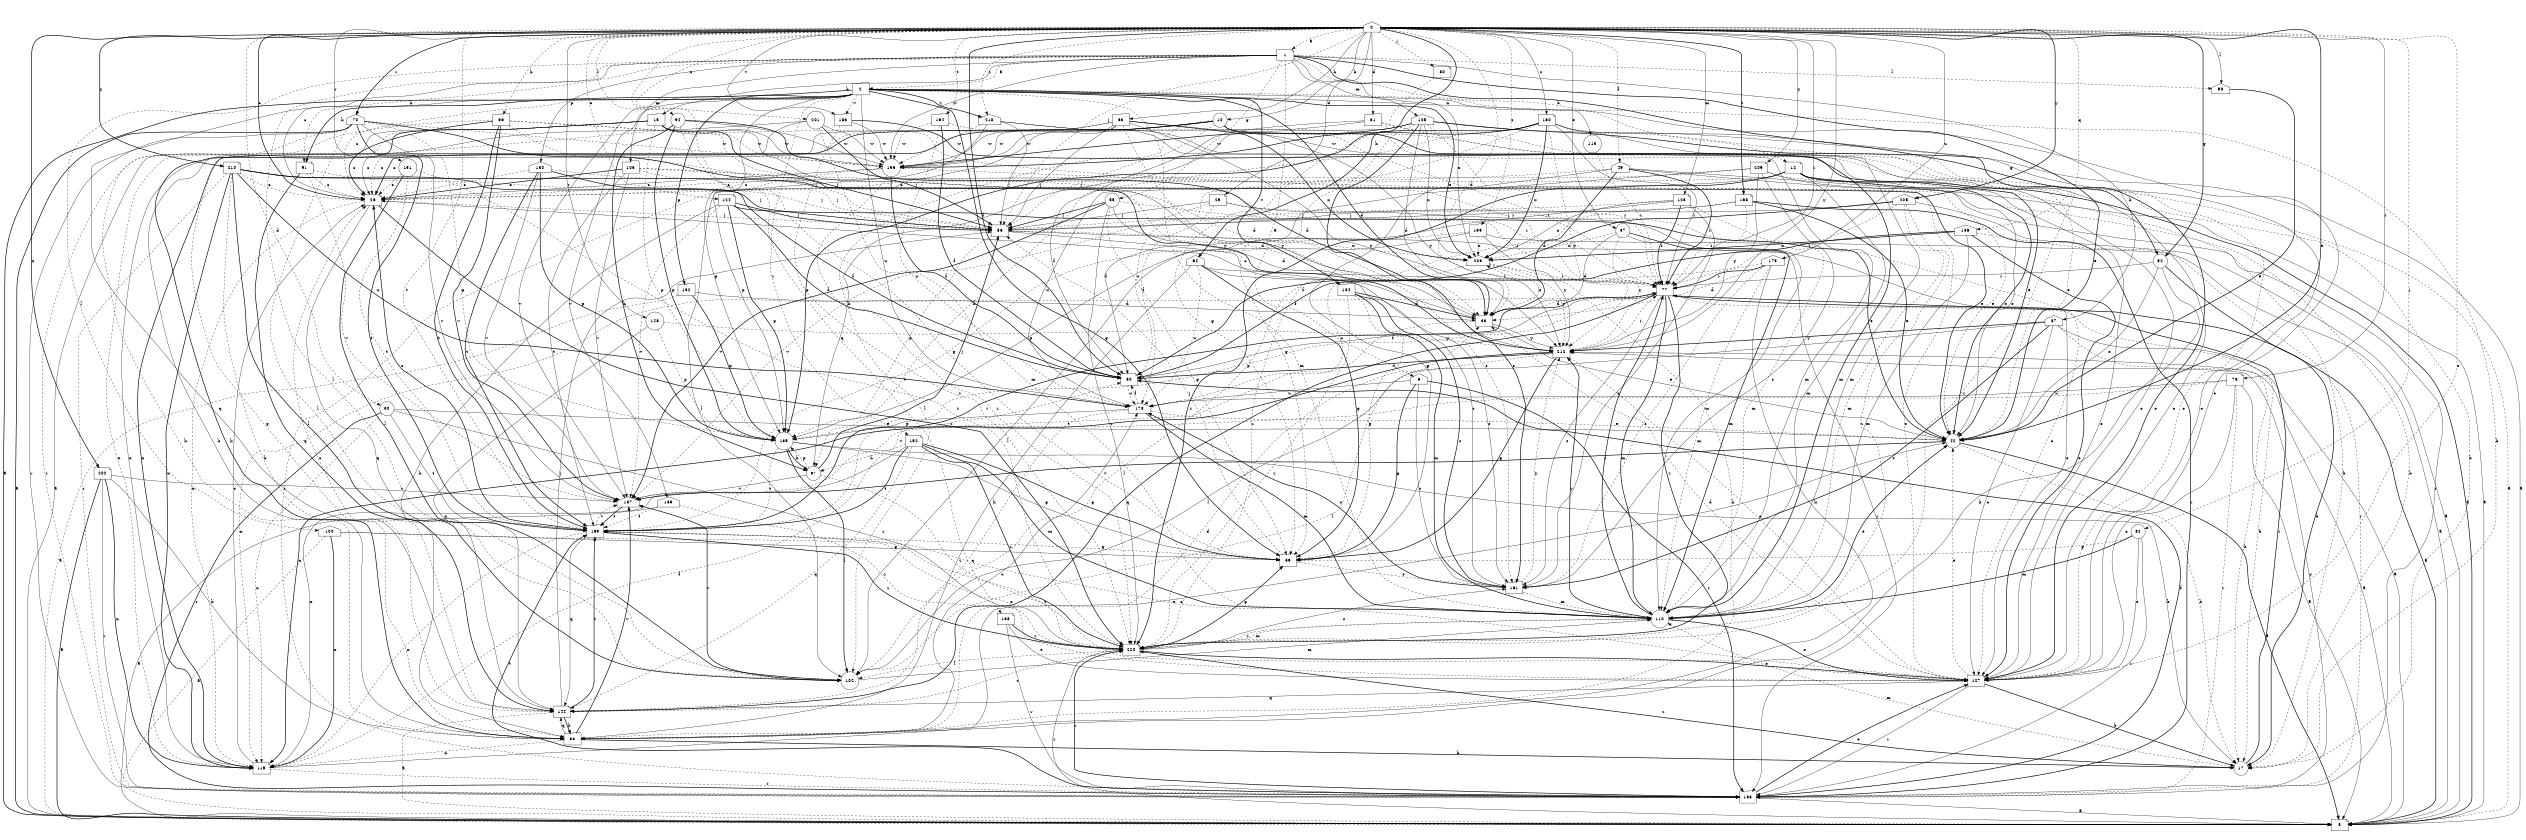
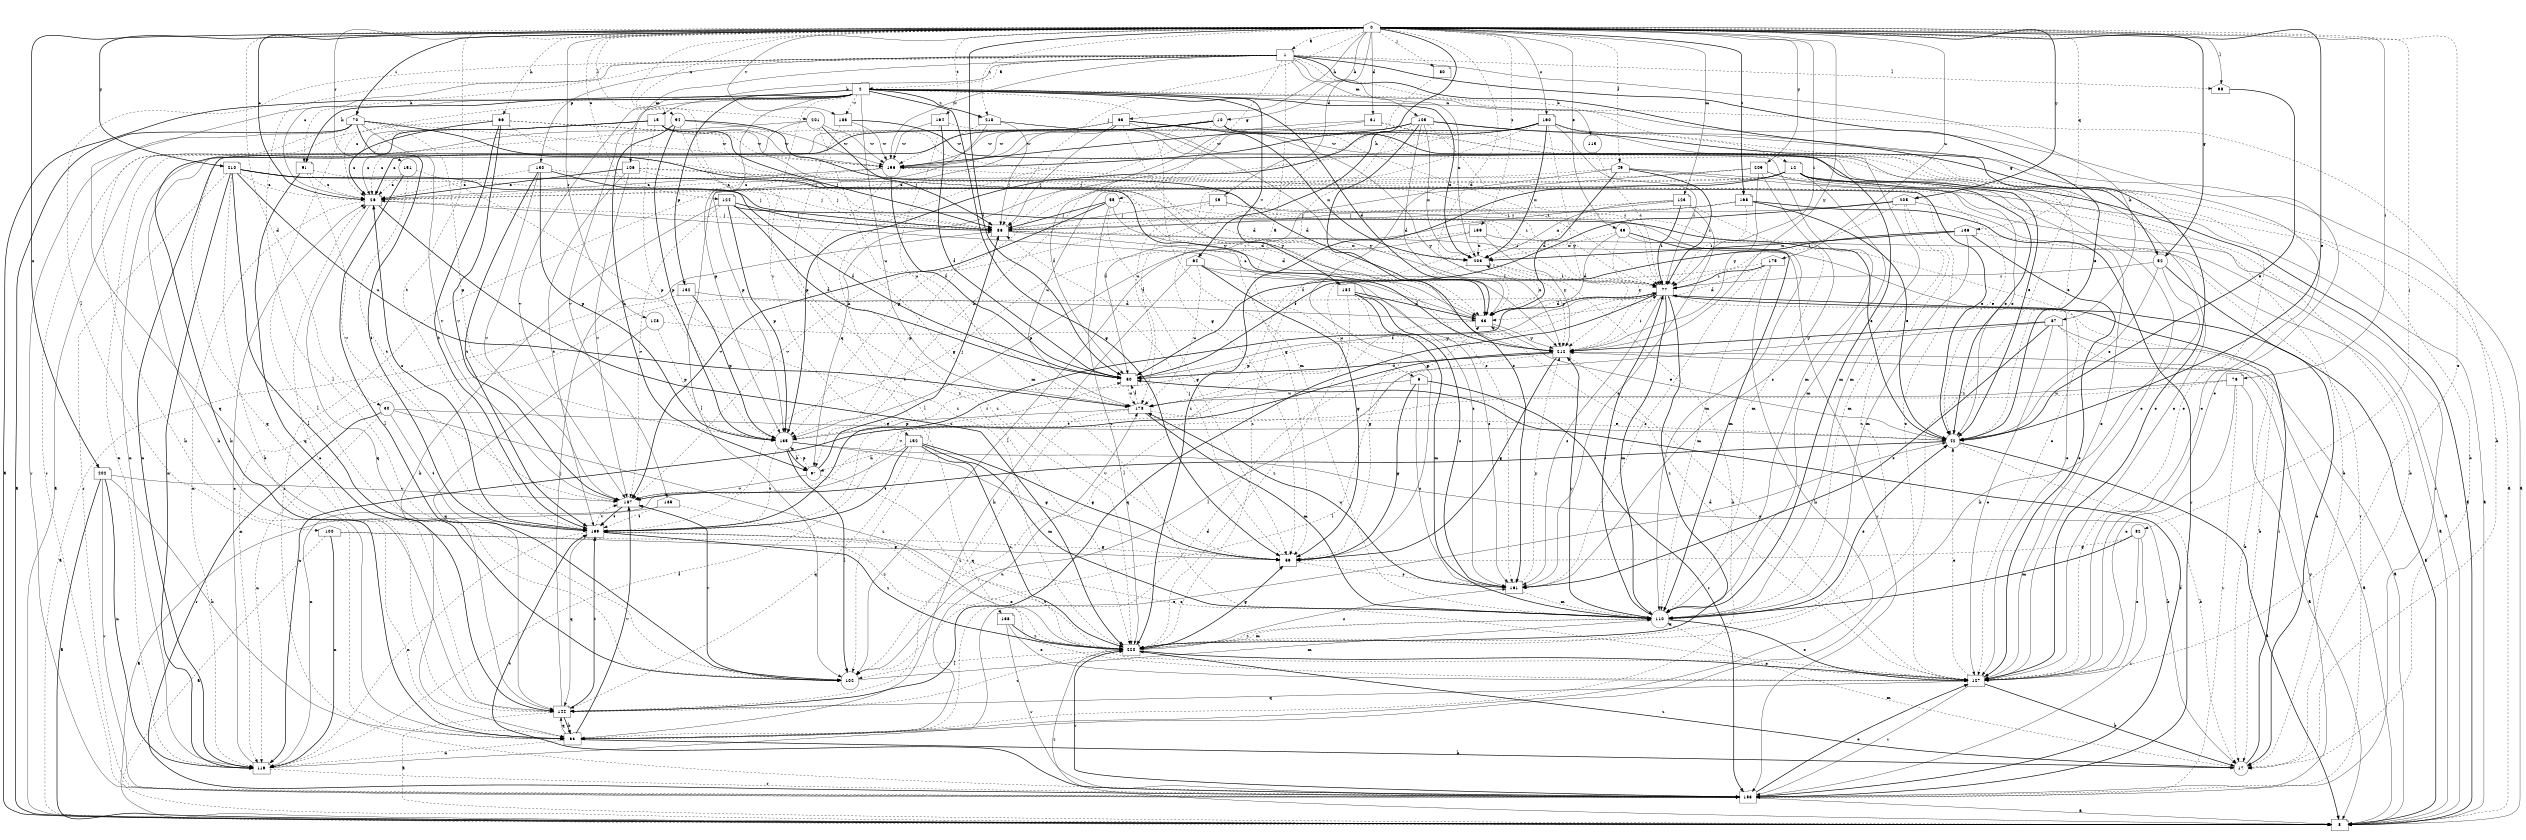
(904, 134) -> (904, 134)
none -> (1080, 196)
(1623, 231) -> (1623, 231)
